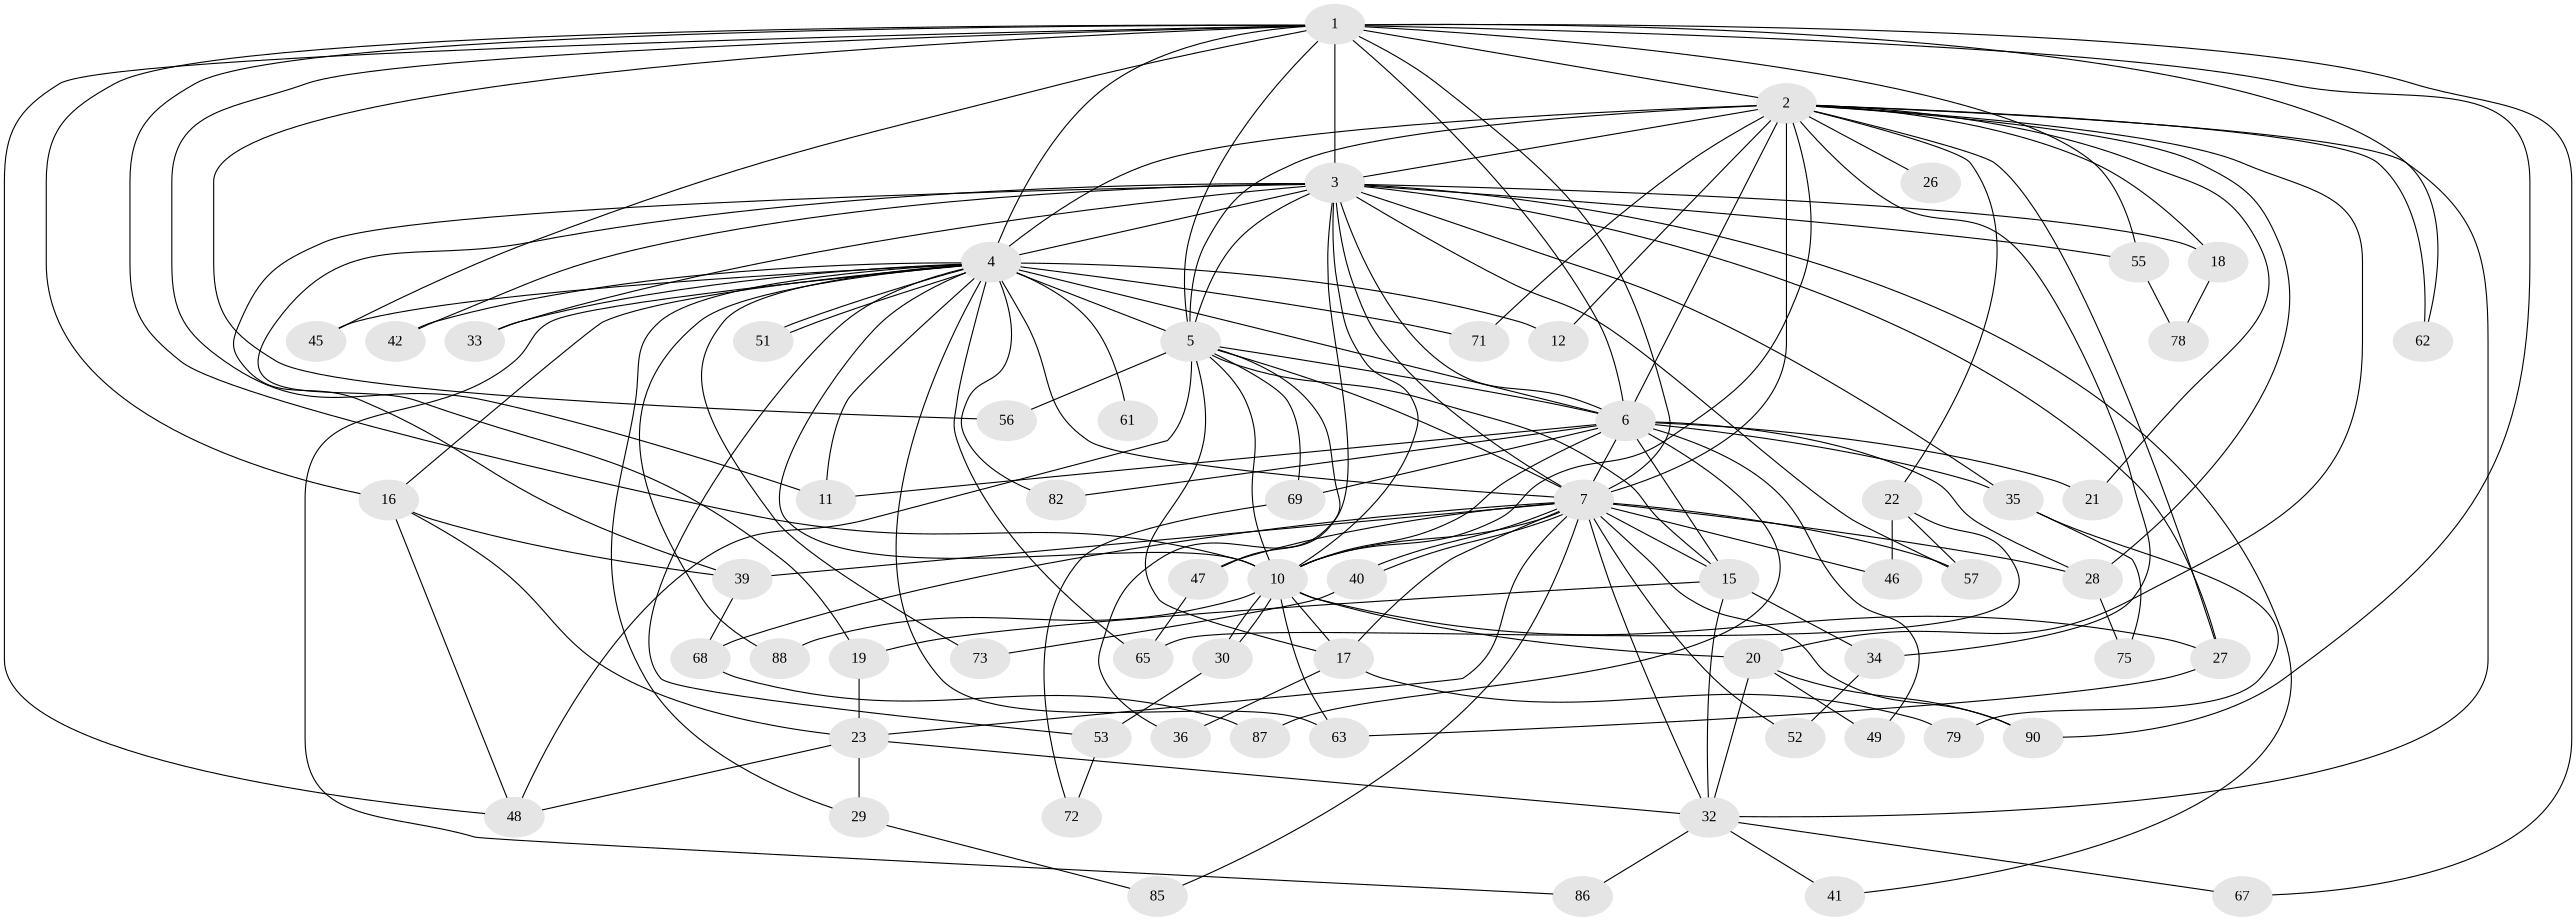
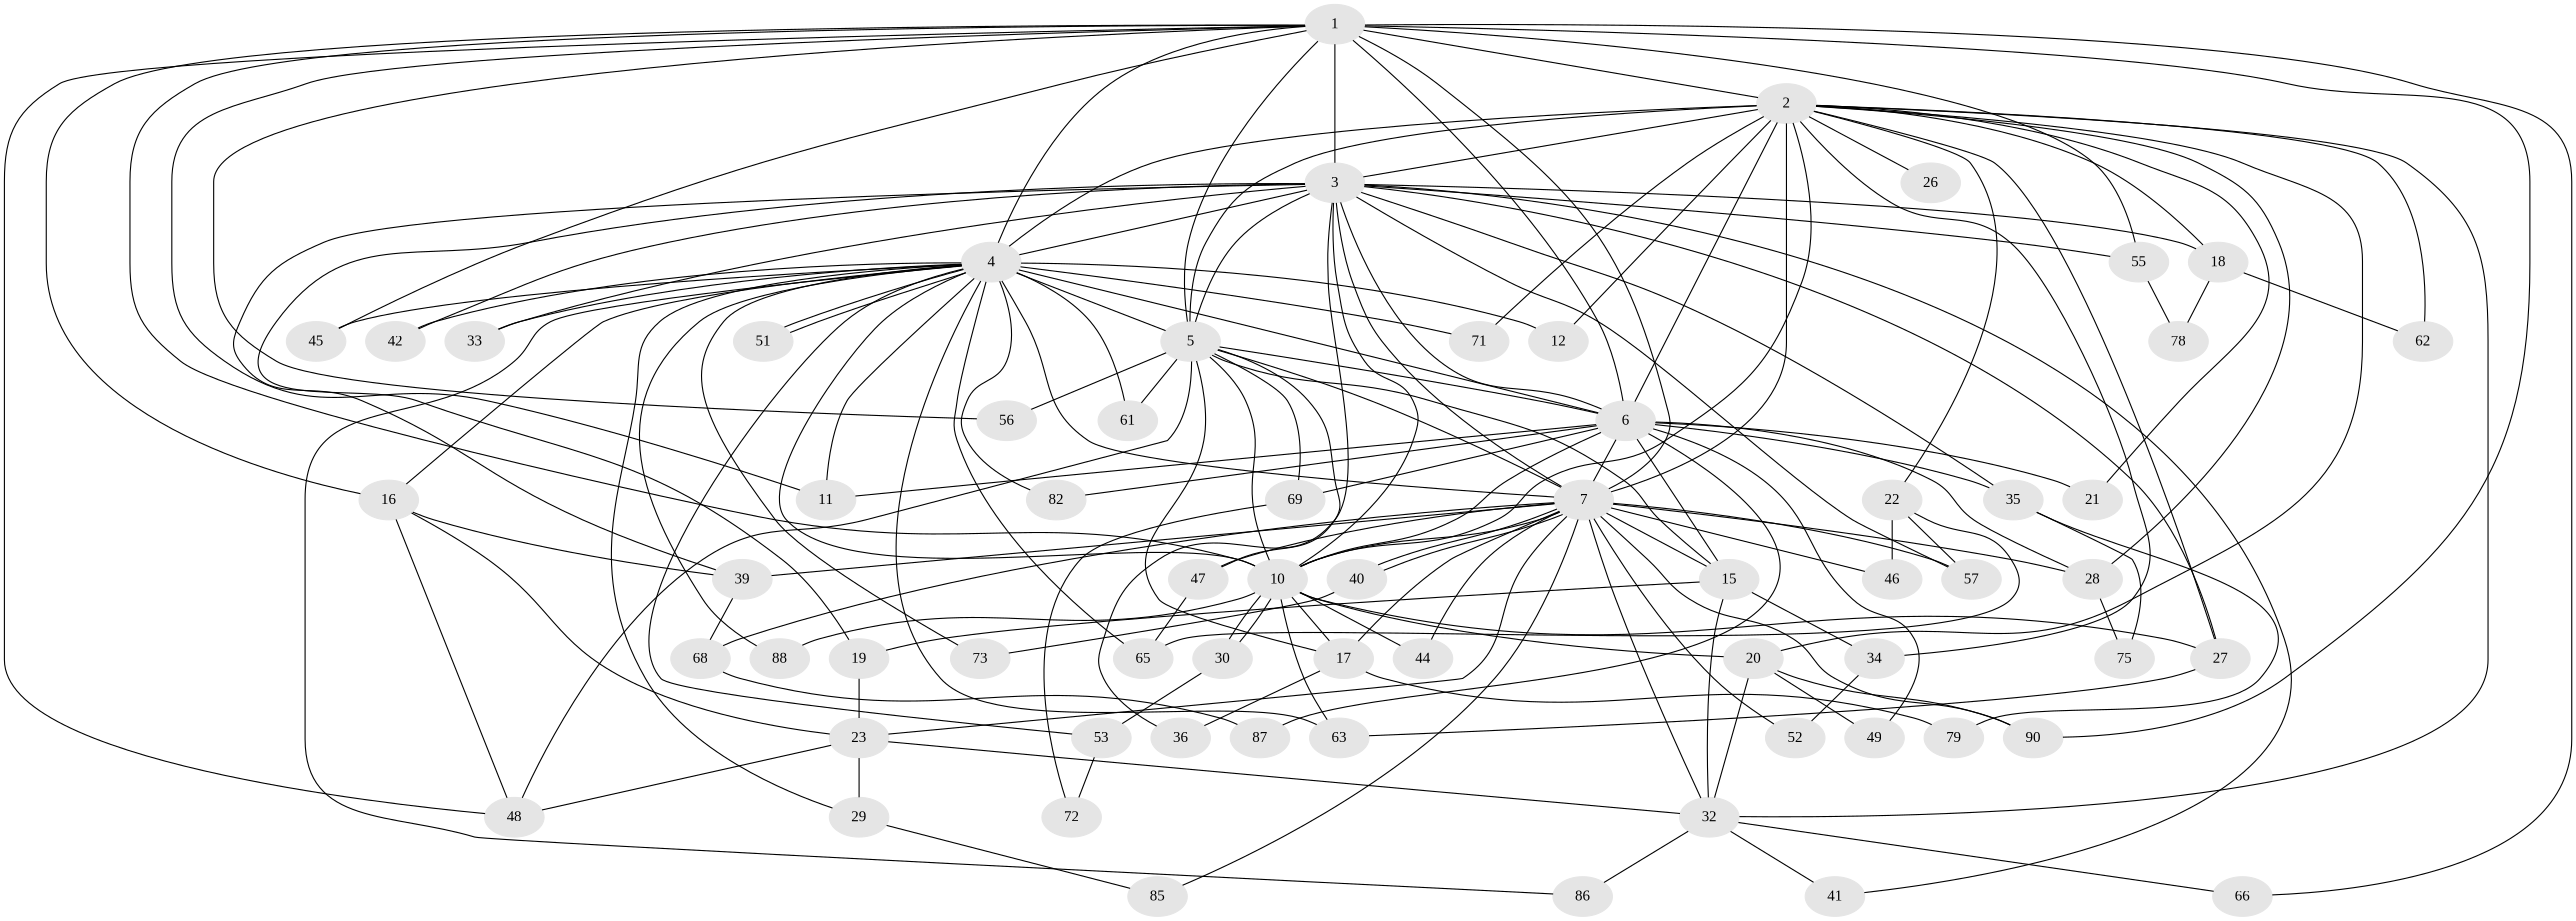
(2131, 70) -> (2321, 302)
none -> (1159, 381)
none -> (1423, 659)
(2242, 897) -> (2242, 897)
